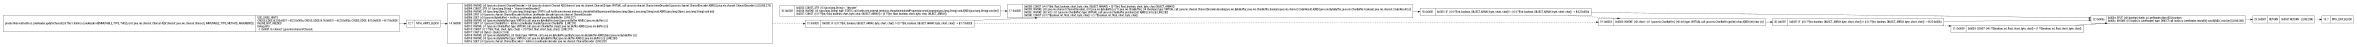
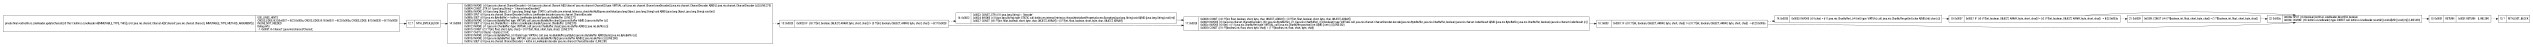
(1285, 23) -> (951, 21)
(428, 24) -> (428, 24)
